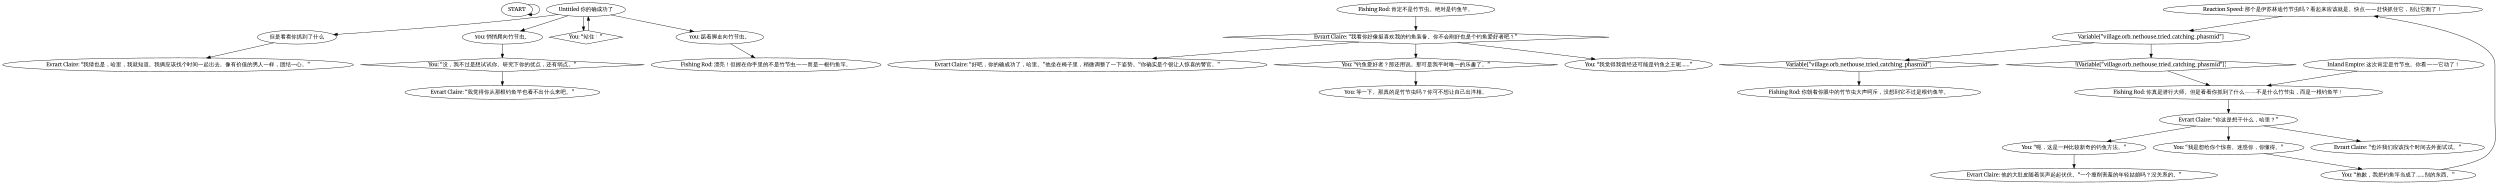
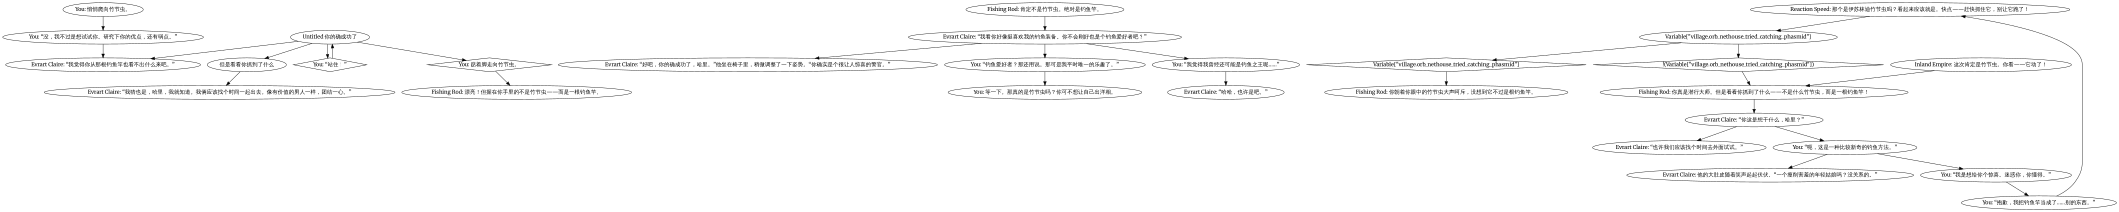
(517, 10) -> none
(546, 23) -> (226, 50)
(720, 37) -> (489, 65)
(1416, 37) -> (1045, 37)
(502, 65) -> (103, 37)
(1416, 65) -> (1045, 65)
none -> (1226, 92)
(2229, 132) -> (1918, 161)
